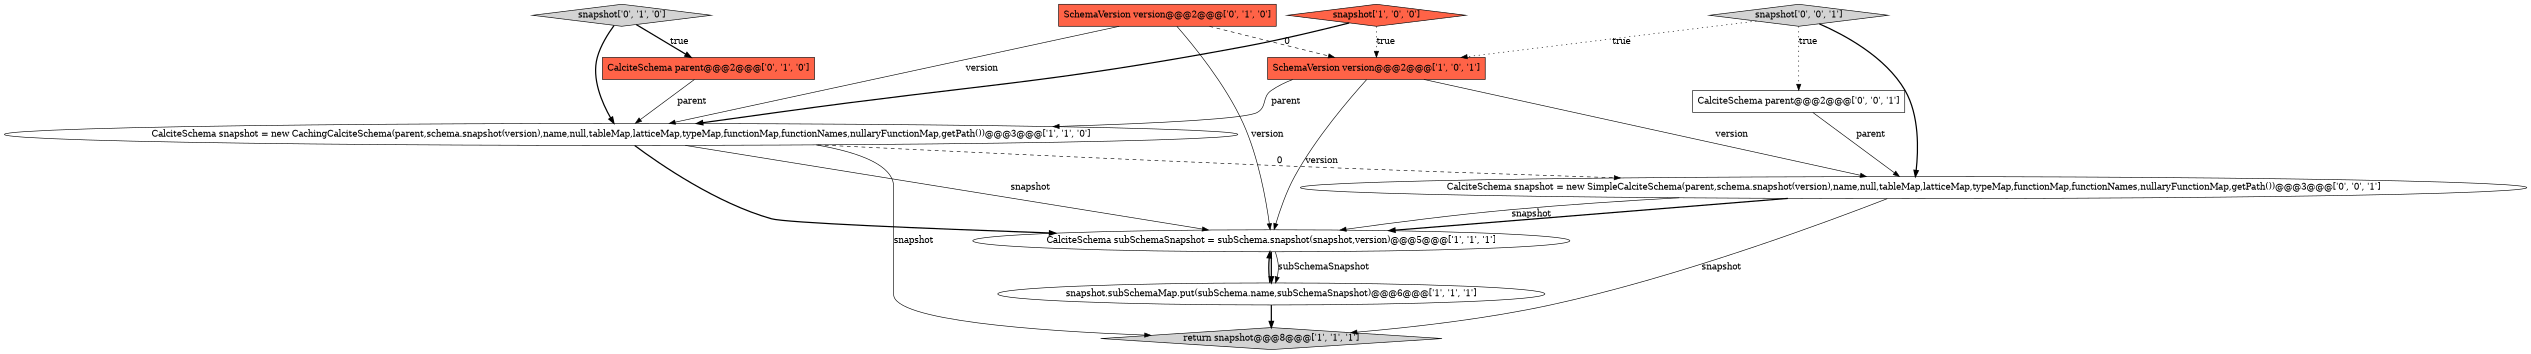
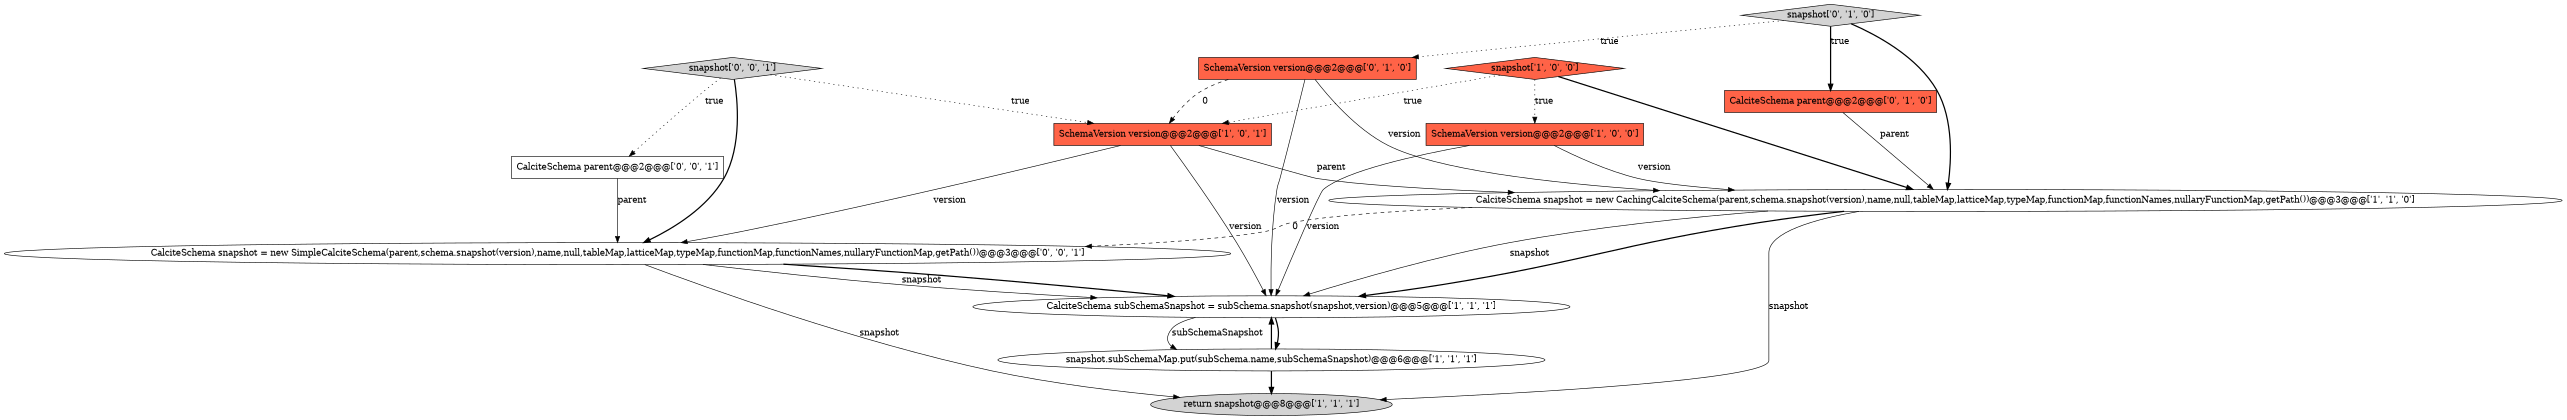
none -> (1601, 39)
none -> (1535, 134)
(1271, 339) -> (1271, 405)
